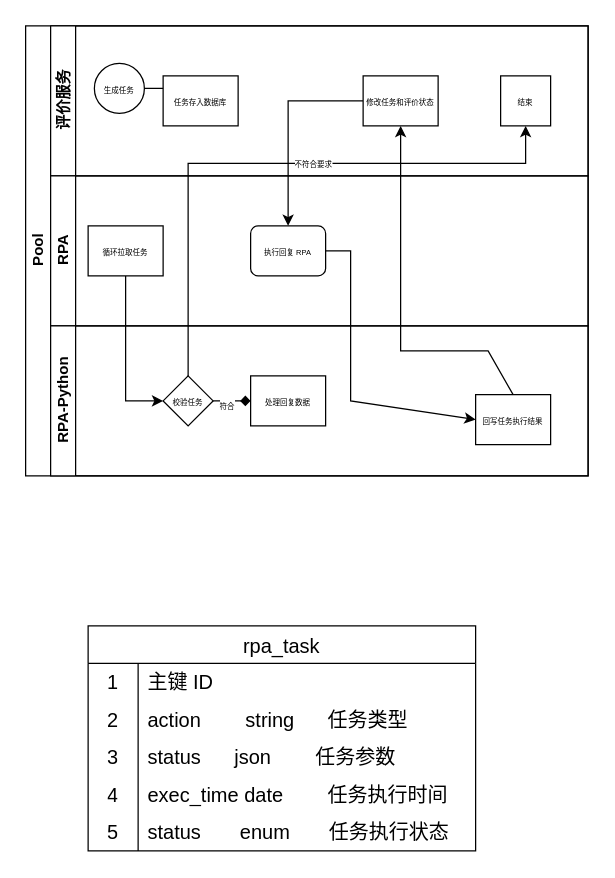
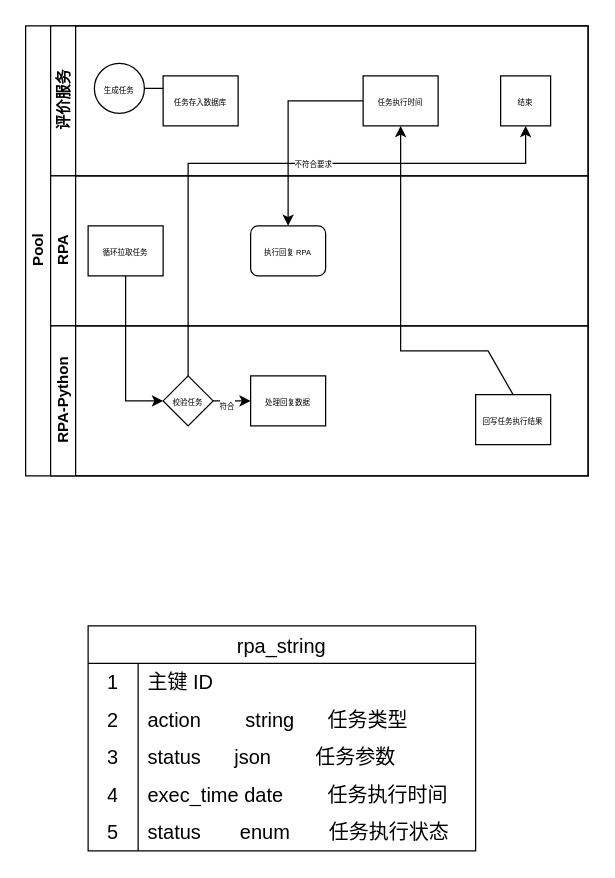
(401, 101) -> (401, 101)
(351, 372) -> none
(240, 401) -> (241, 401)
(281, 646) -> (281, 646)
